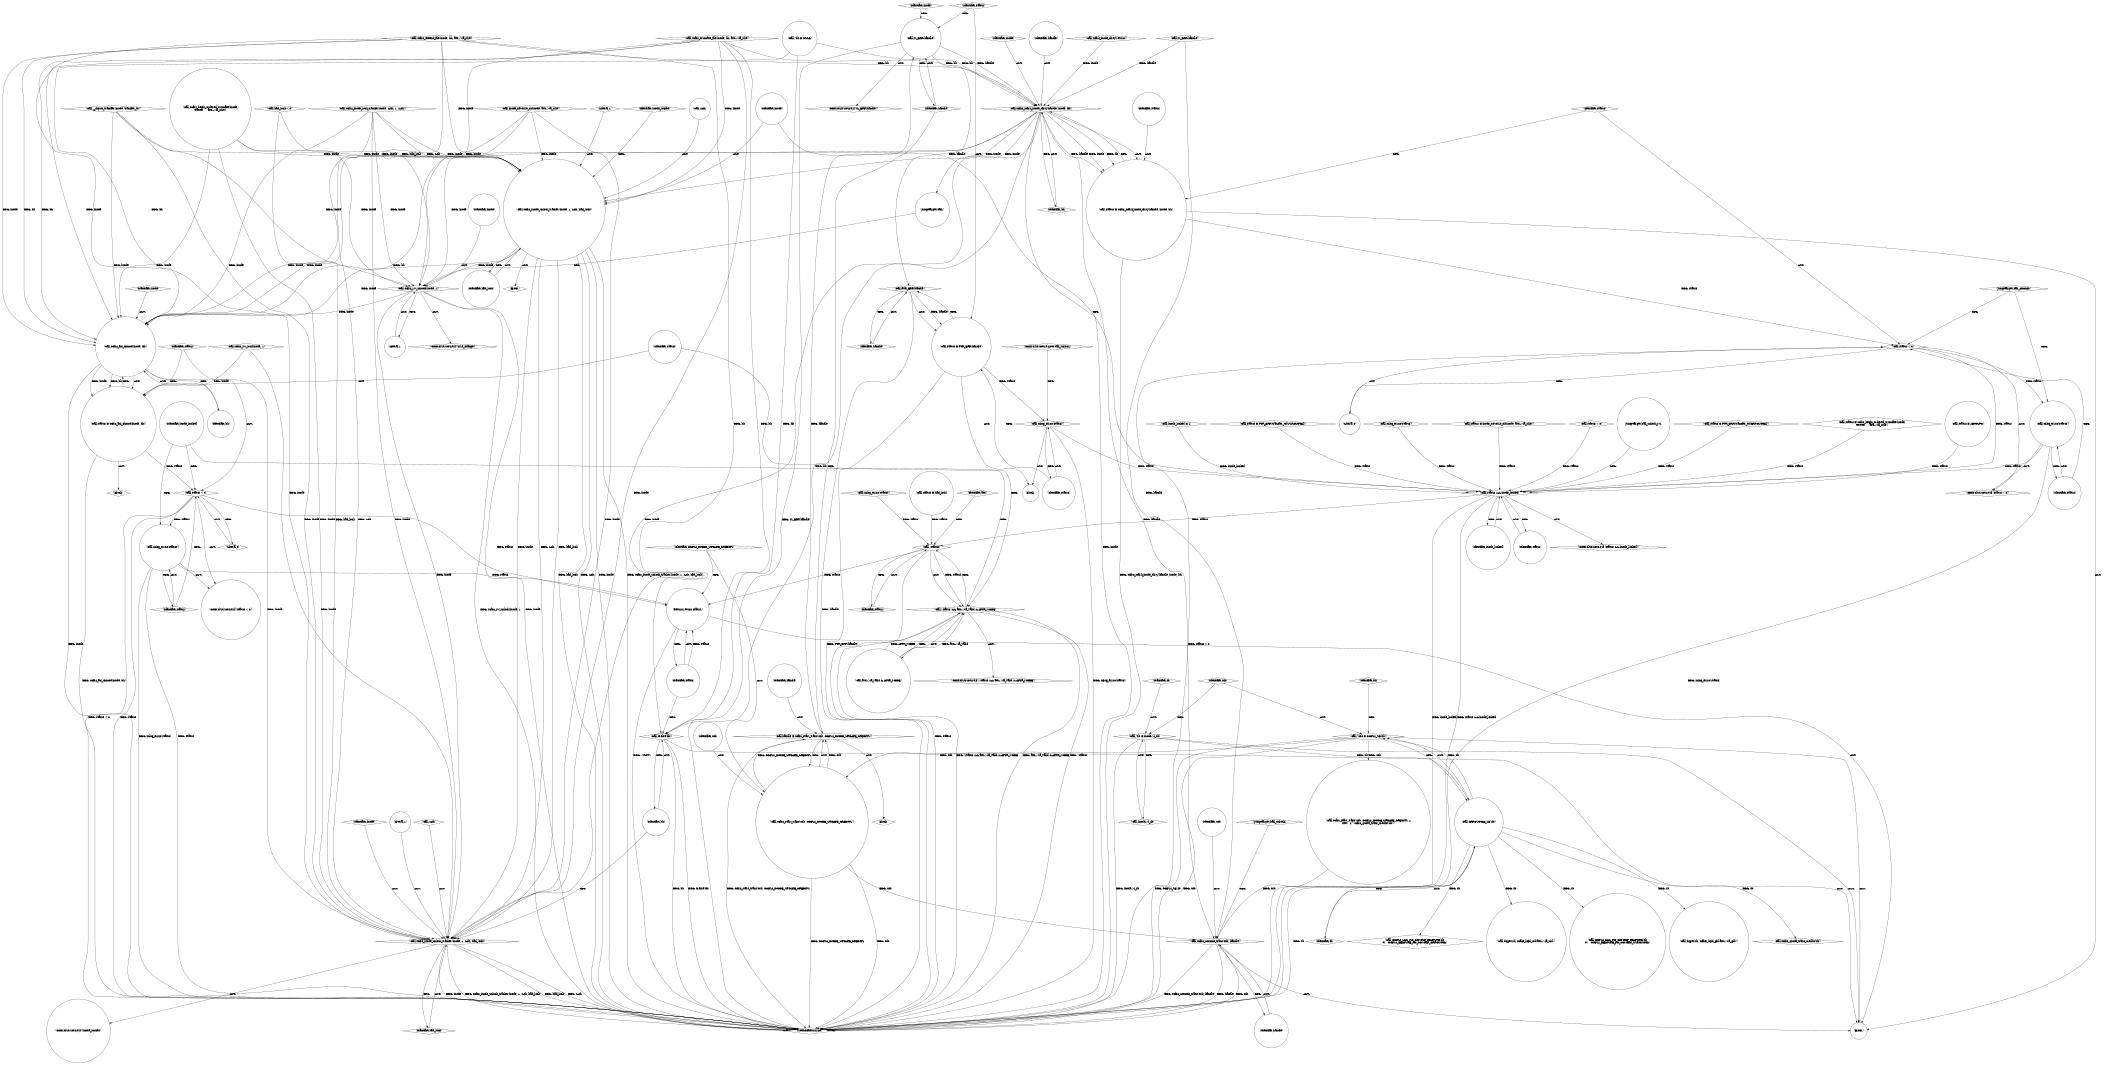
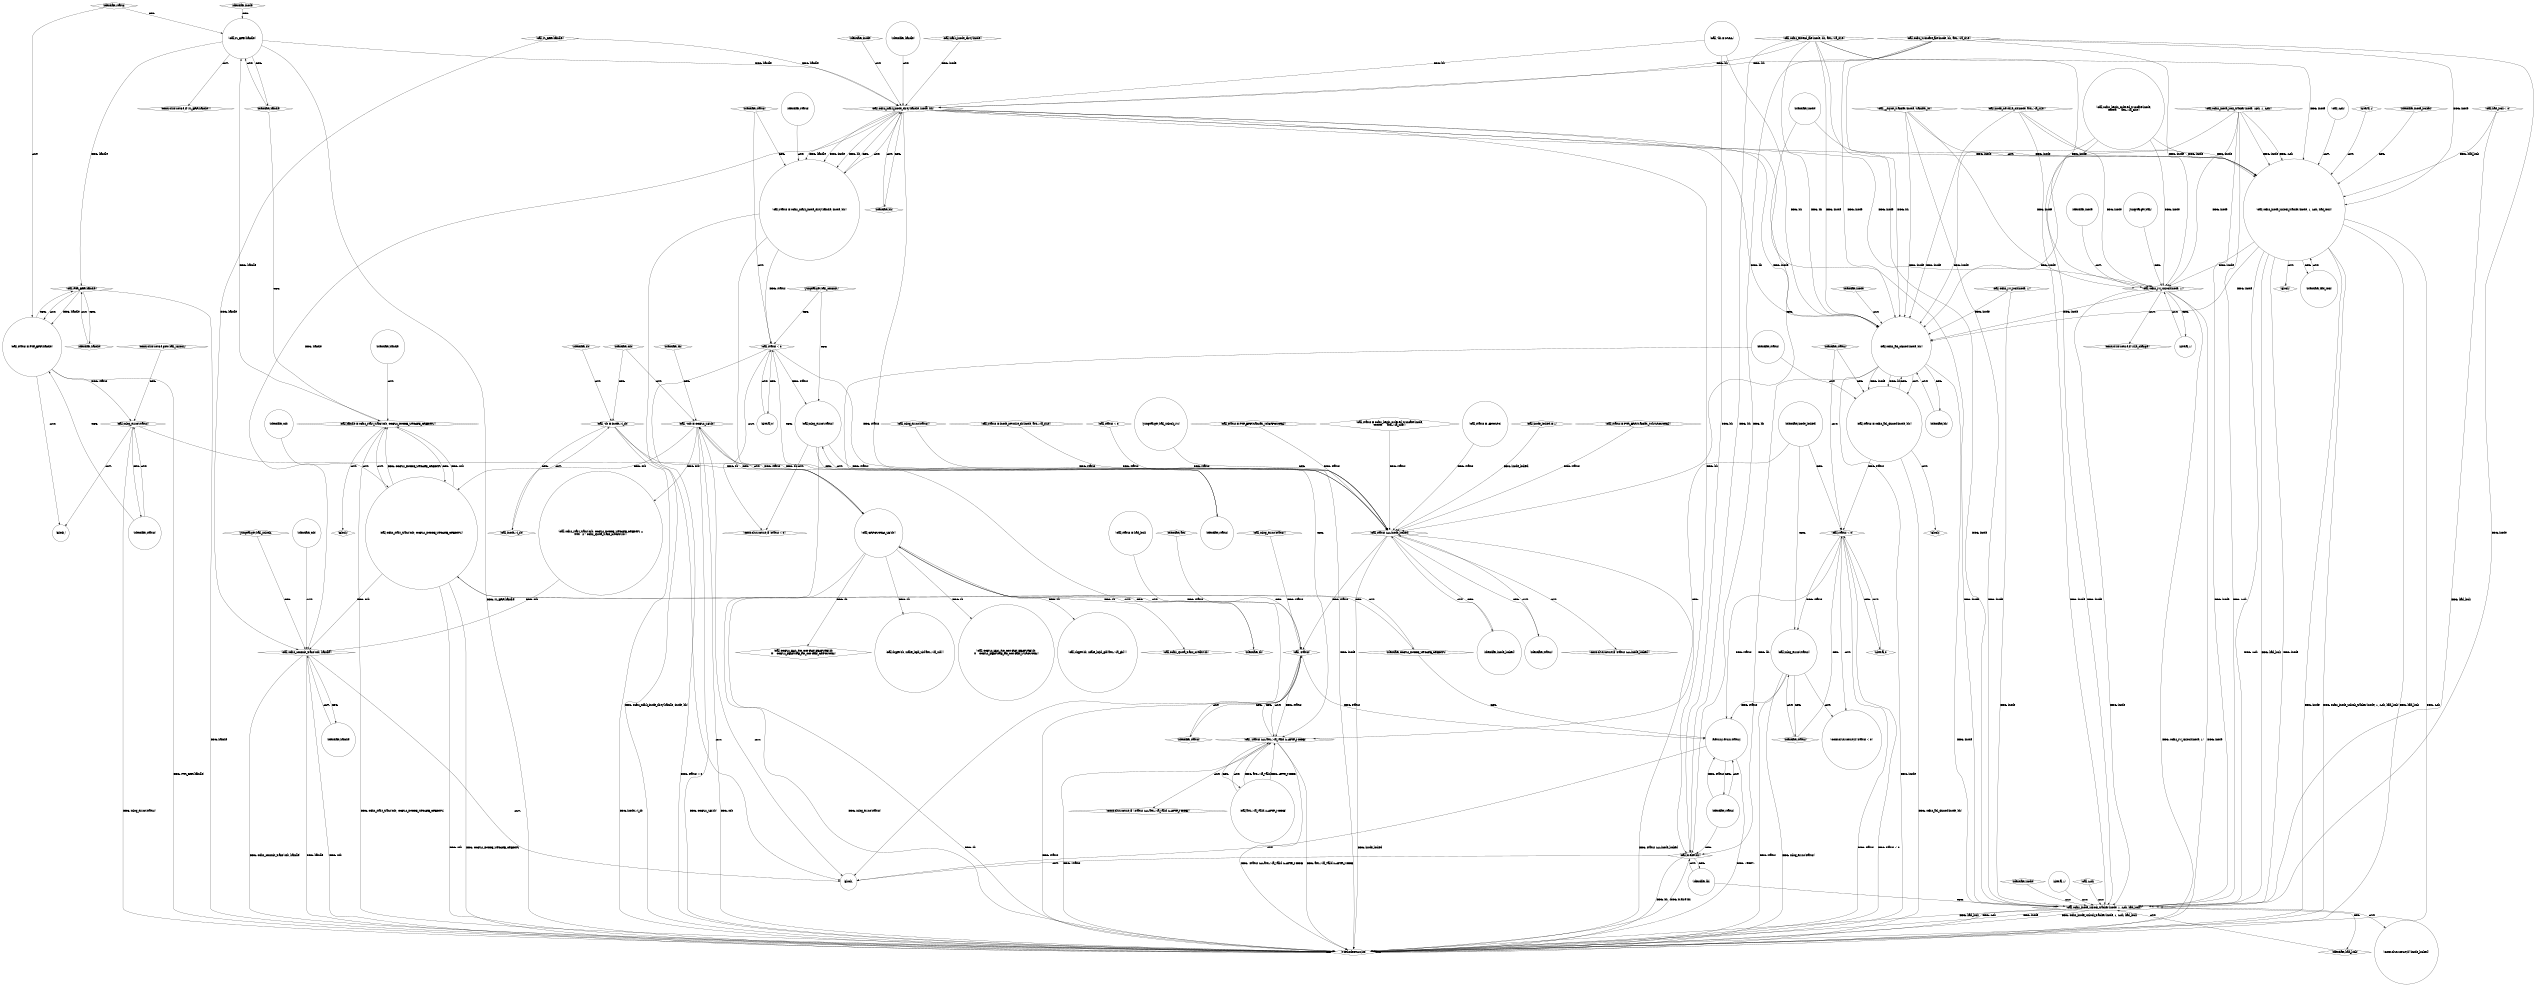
(1106, 39) -> (962, 39)
(1000, 156) -> (1788, 152)
(197, 386) -> (1969, 314)
none -> (1760, 582)
none -> (941, 597)
